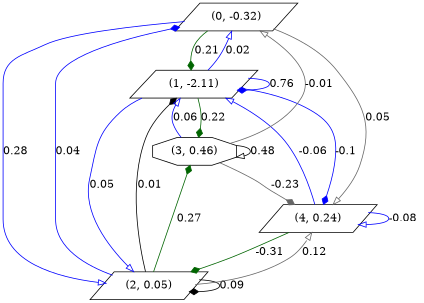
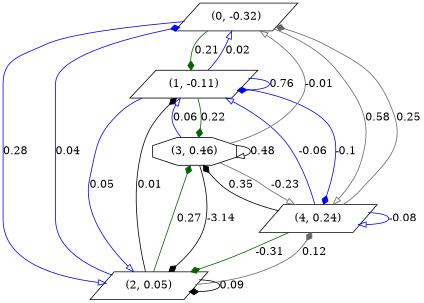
(194, 84) -> (194, 84)
none -> (388, 99)
(378, 118) -> (378, 118)
(255, 180) -> (255, 180)
none -> (241, 198)
none -> (206, 220)
(256, 273) -> (256, 273)
